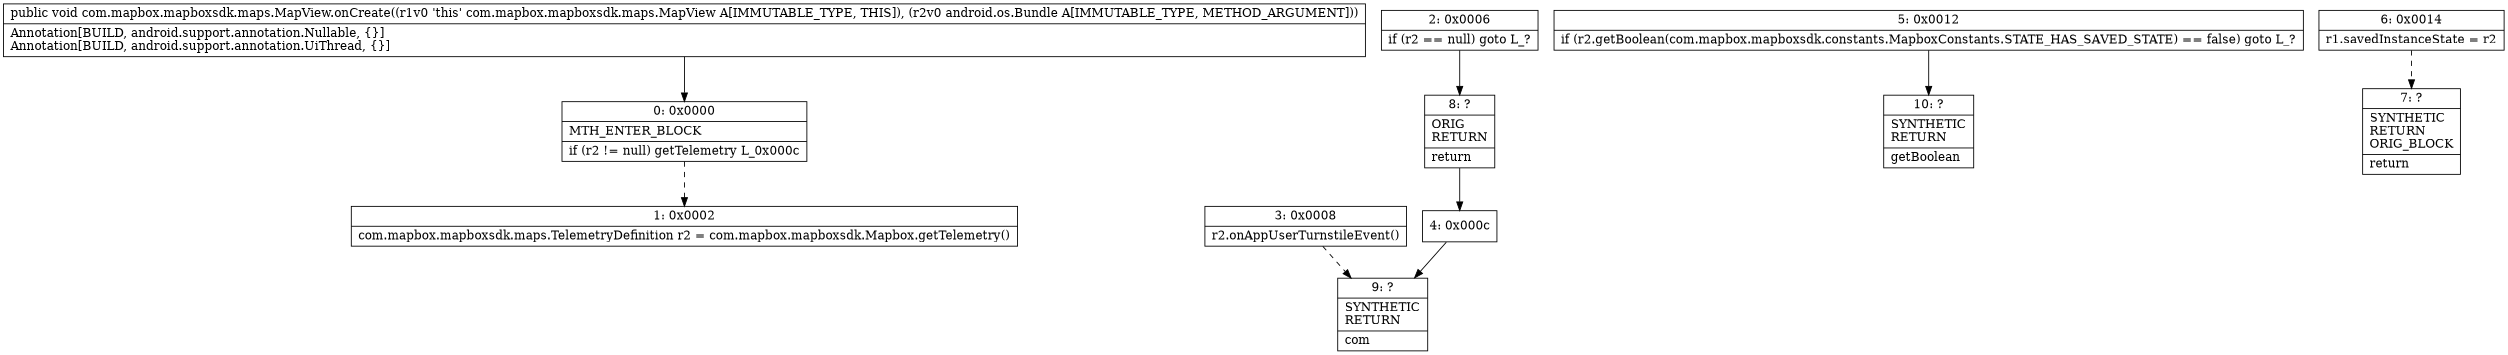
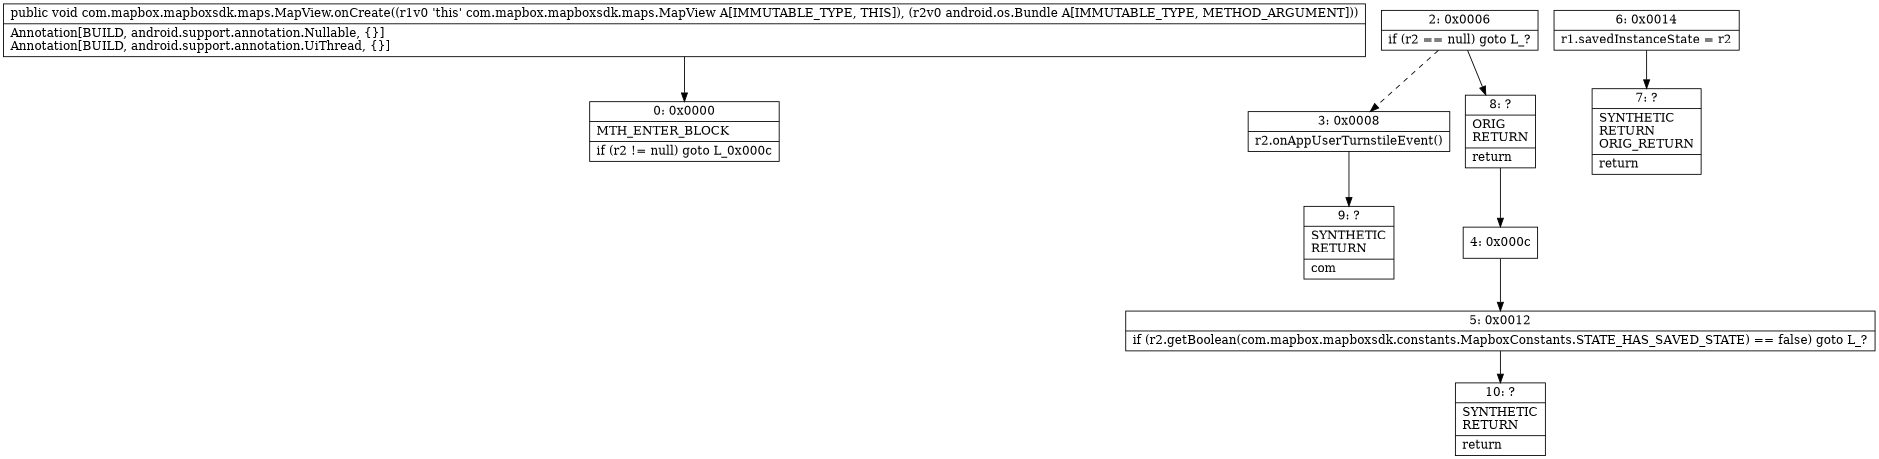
(2412, 65) -> (1647, 65)
none -> (1408, 78)
(2412, 144) -> (1647, 144)
(684, 151) -> (684, 151)
(1926, 157) -> (1482, 445)
(684, 226) -> none
(1433, 257) -> (1500, 280)
(1334, 259) -> (1349, 174)
